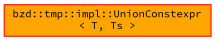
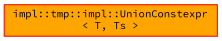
(108, 20) -> (111, 20)
